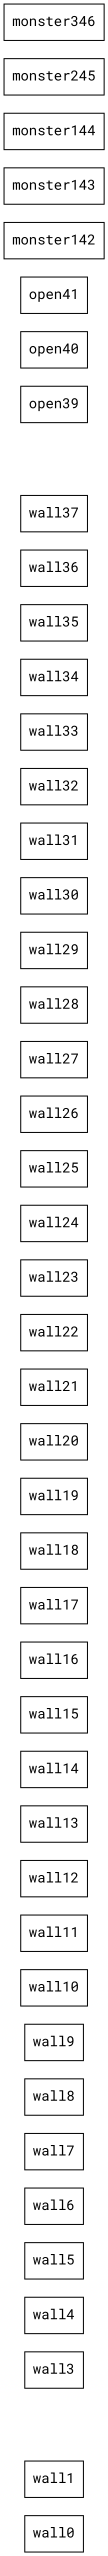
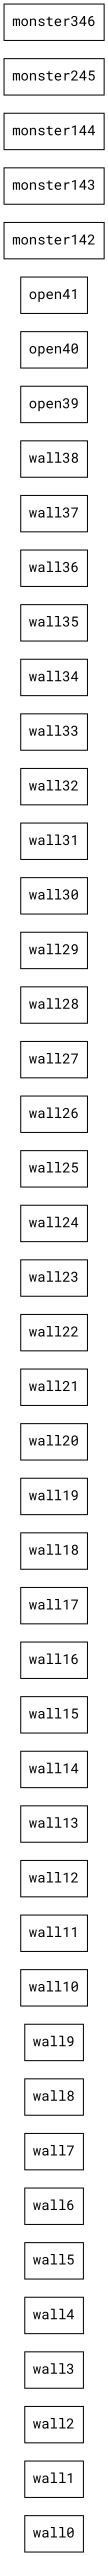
none -> (54, 459)
none -> (54, 2425)
